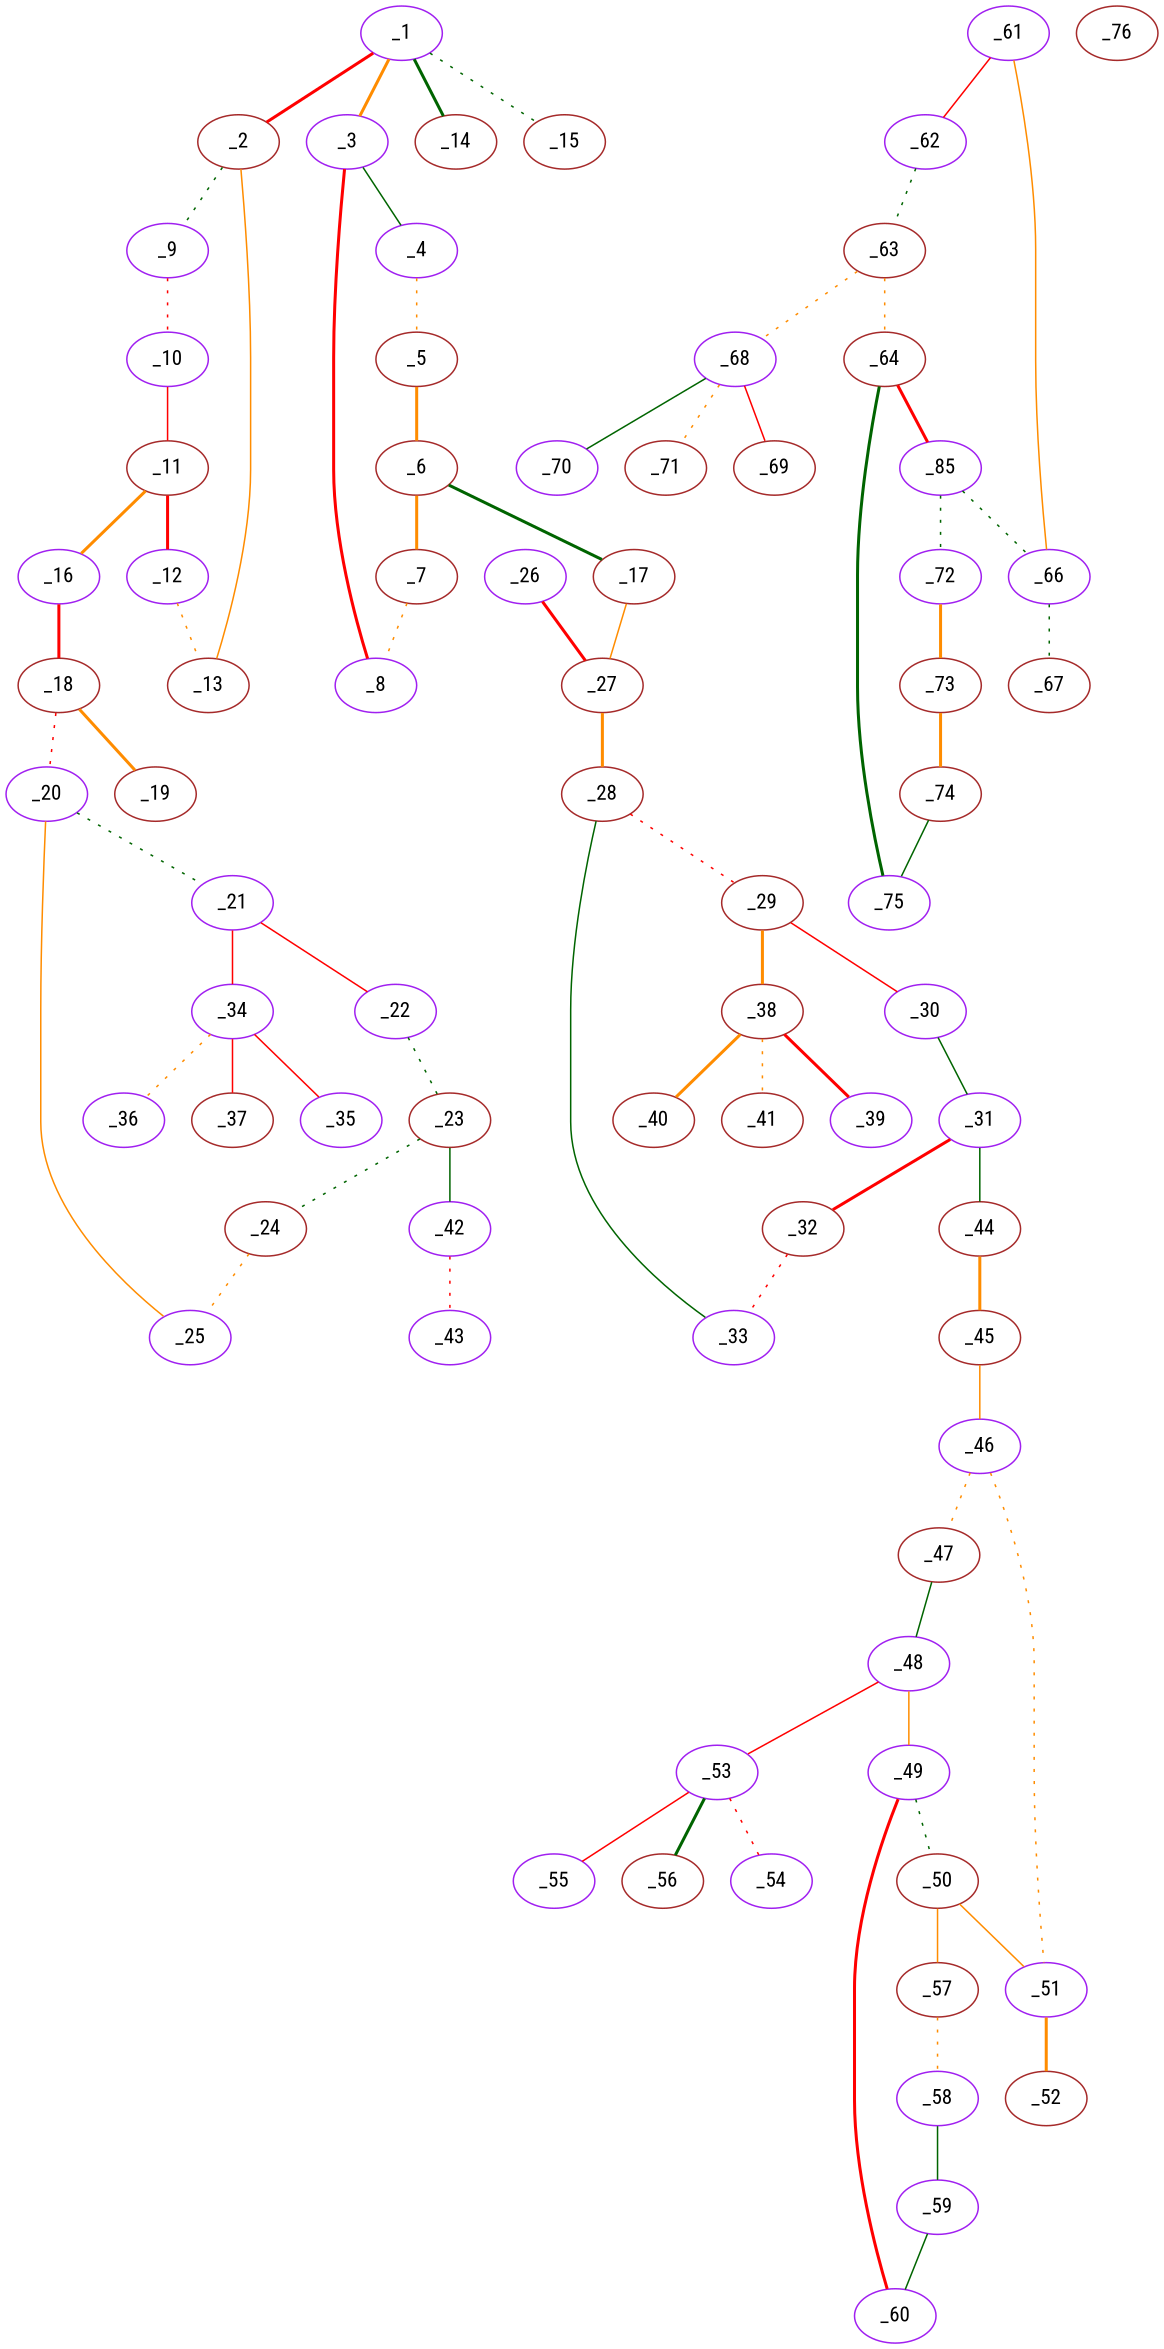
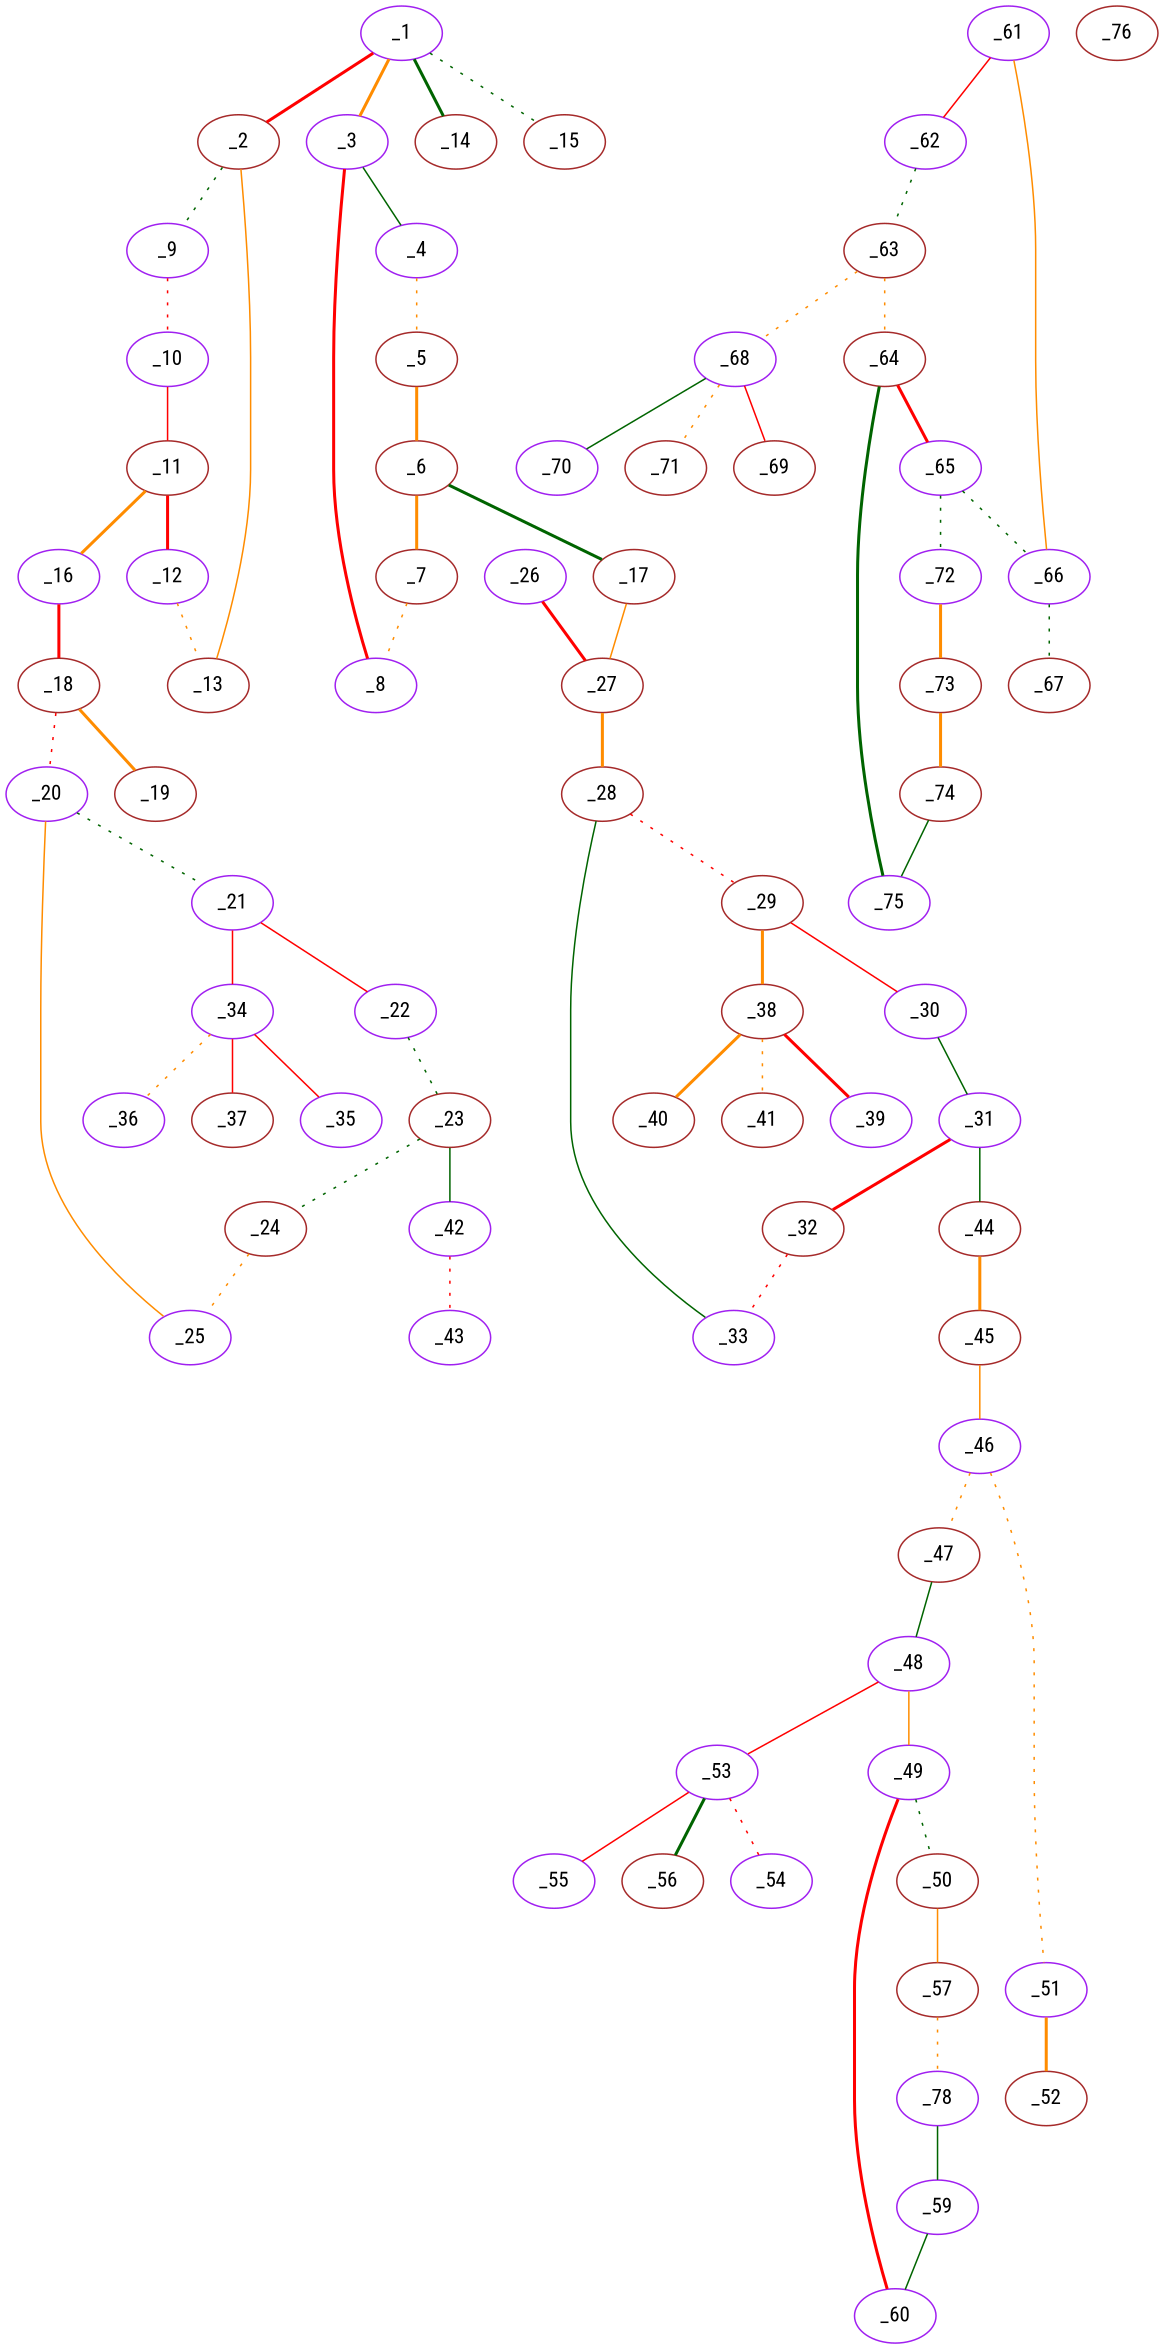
(941, 468) -> (941, 468)
(992, 1935) -> none
(938, 2099) -> (938, 2099)
